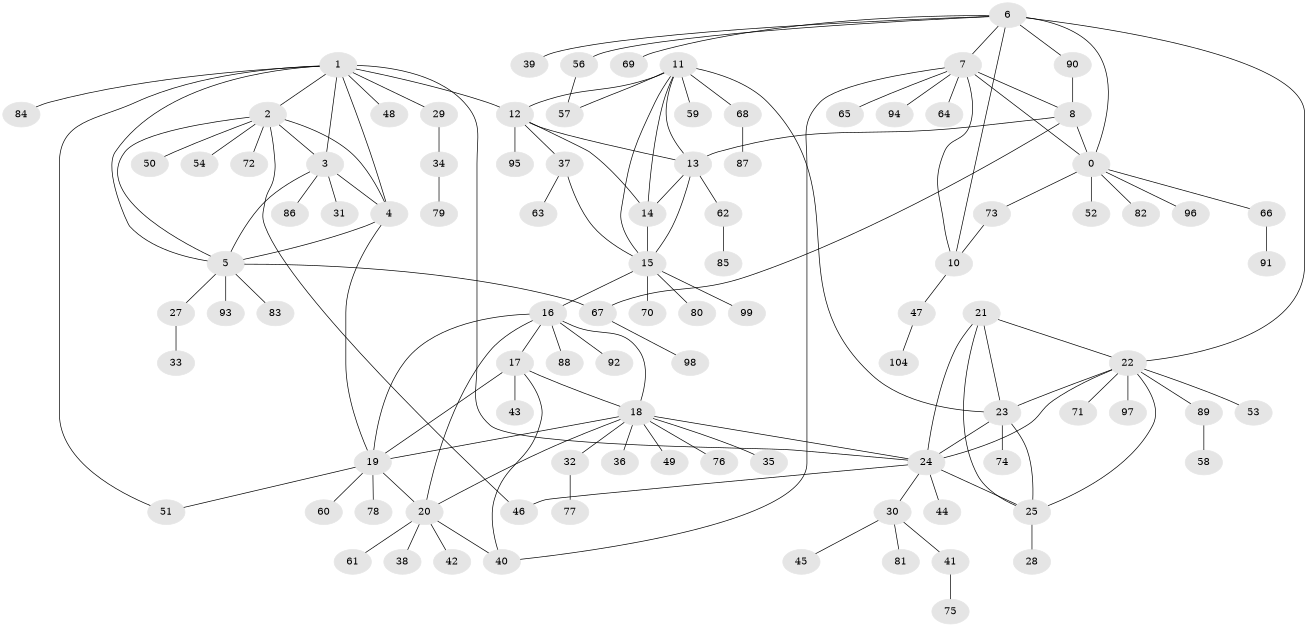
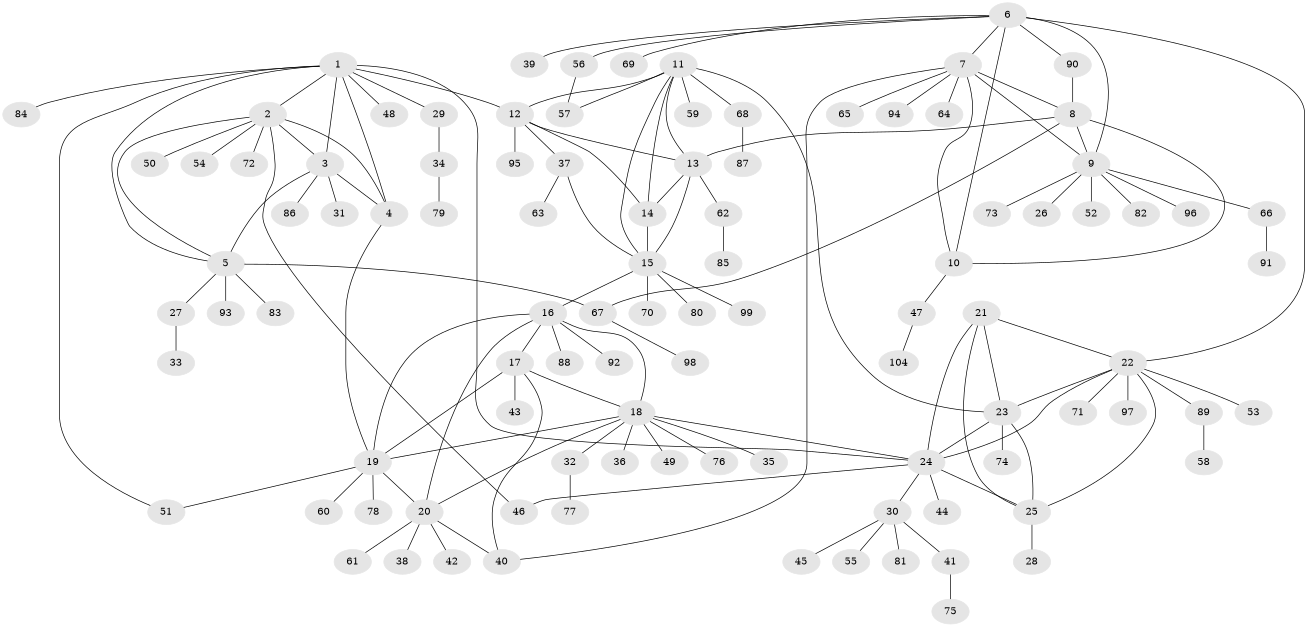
(1091, 164) -> (1091, 164)
none -> (1042, 214)
(973, 239) -> (1190, 241)
(310, 243) -> none
none -> (851, 562)
